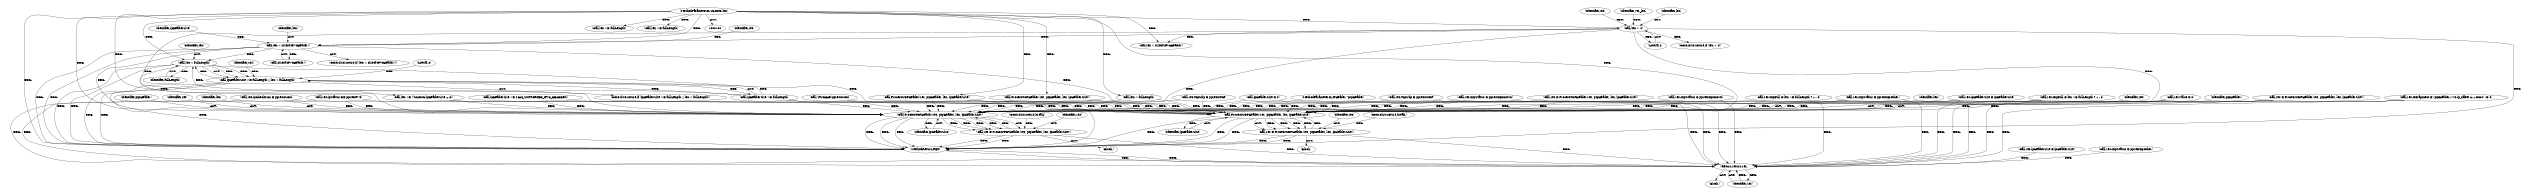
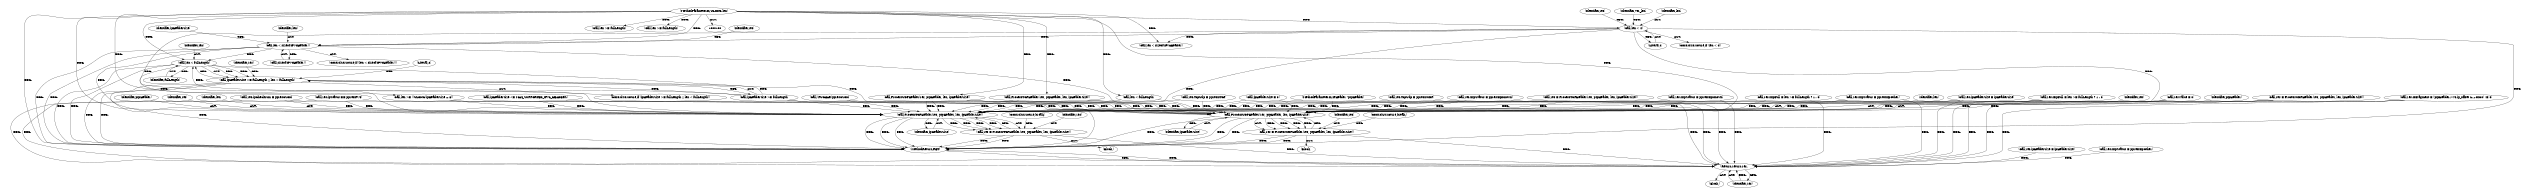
(1191, 37) -> (1191, 37)
(1678, 37) -> (1678, 37)
